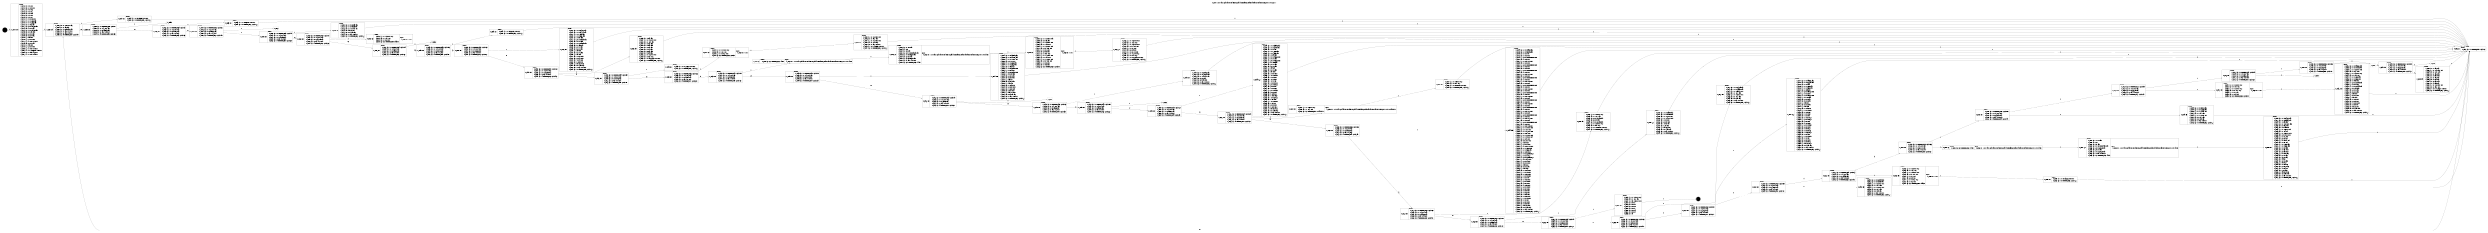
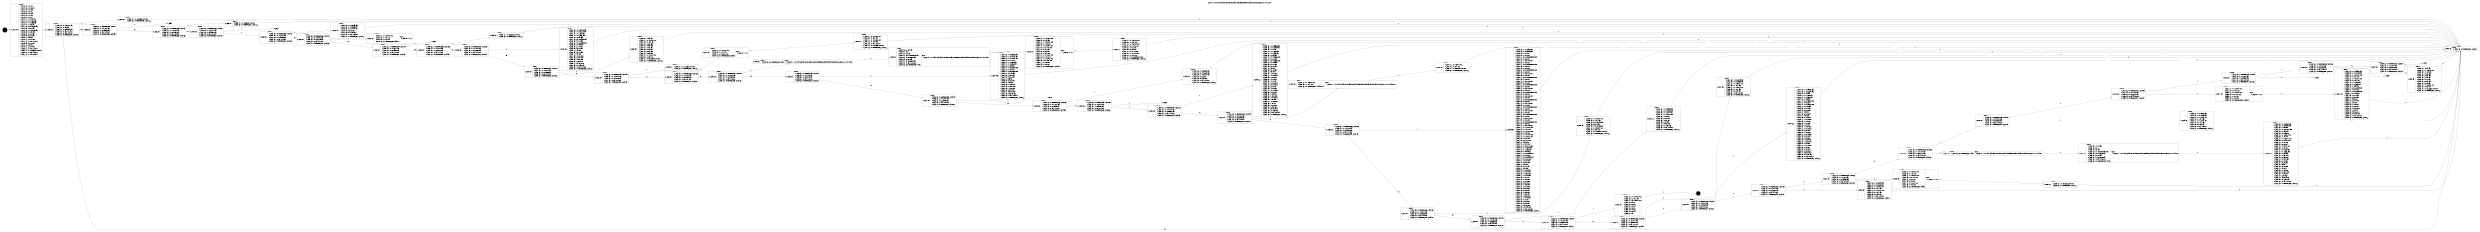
(2377, 66) -> (2351, 66)
